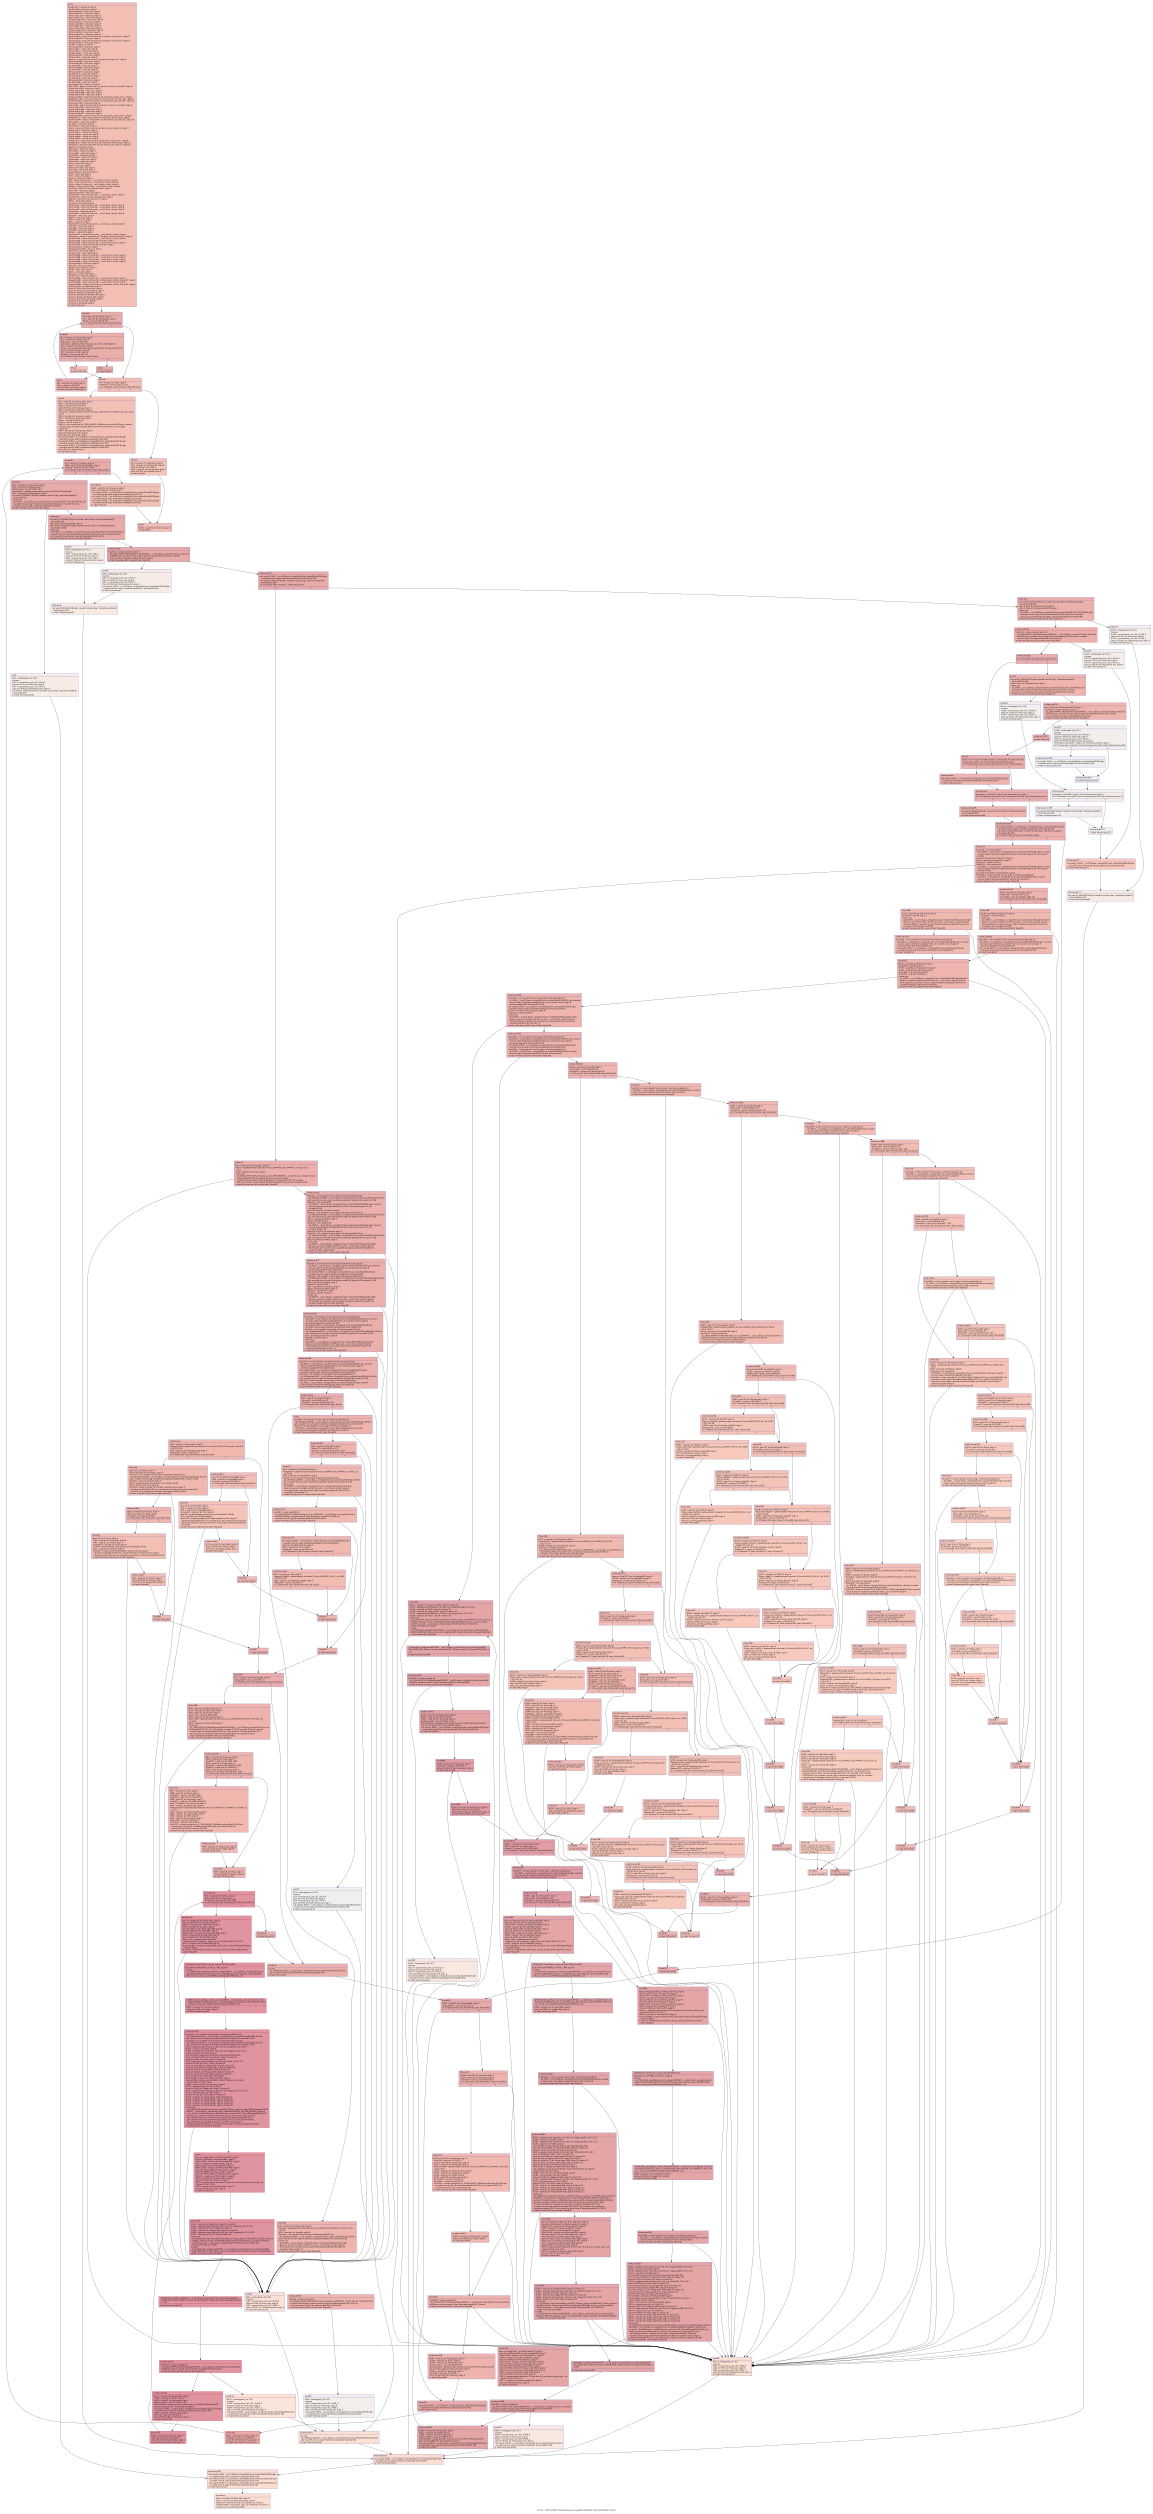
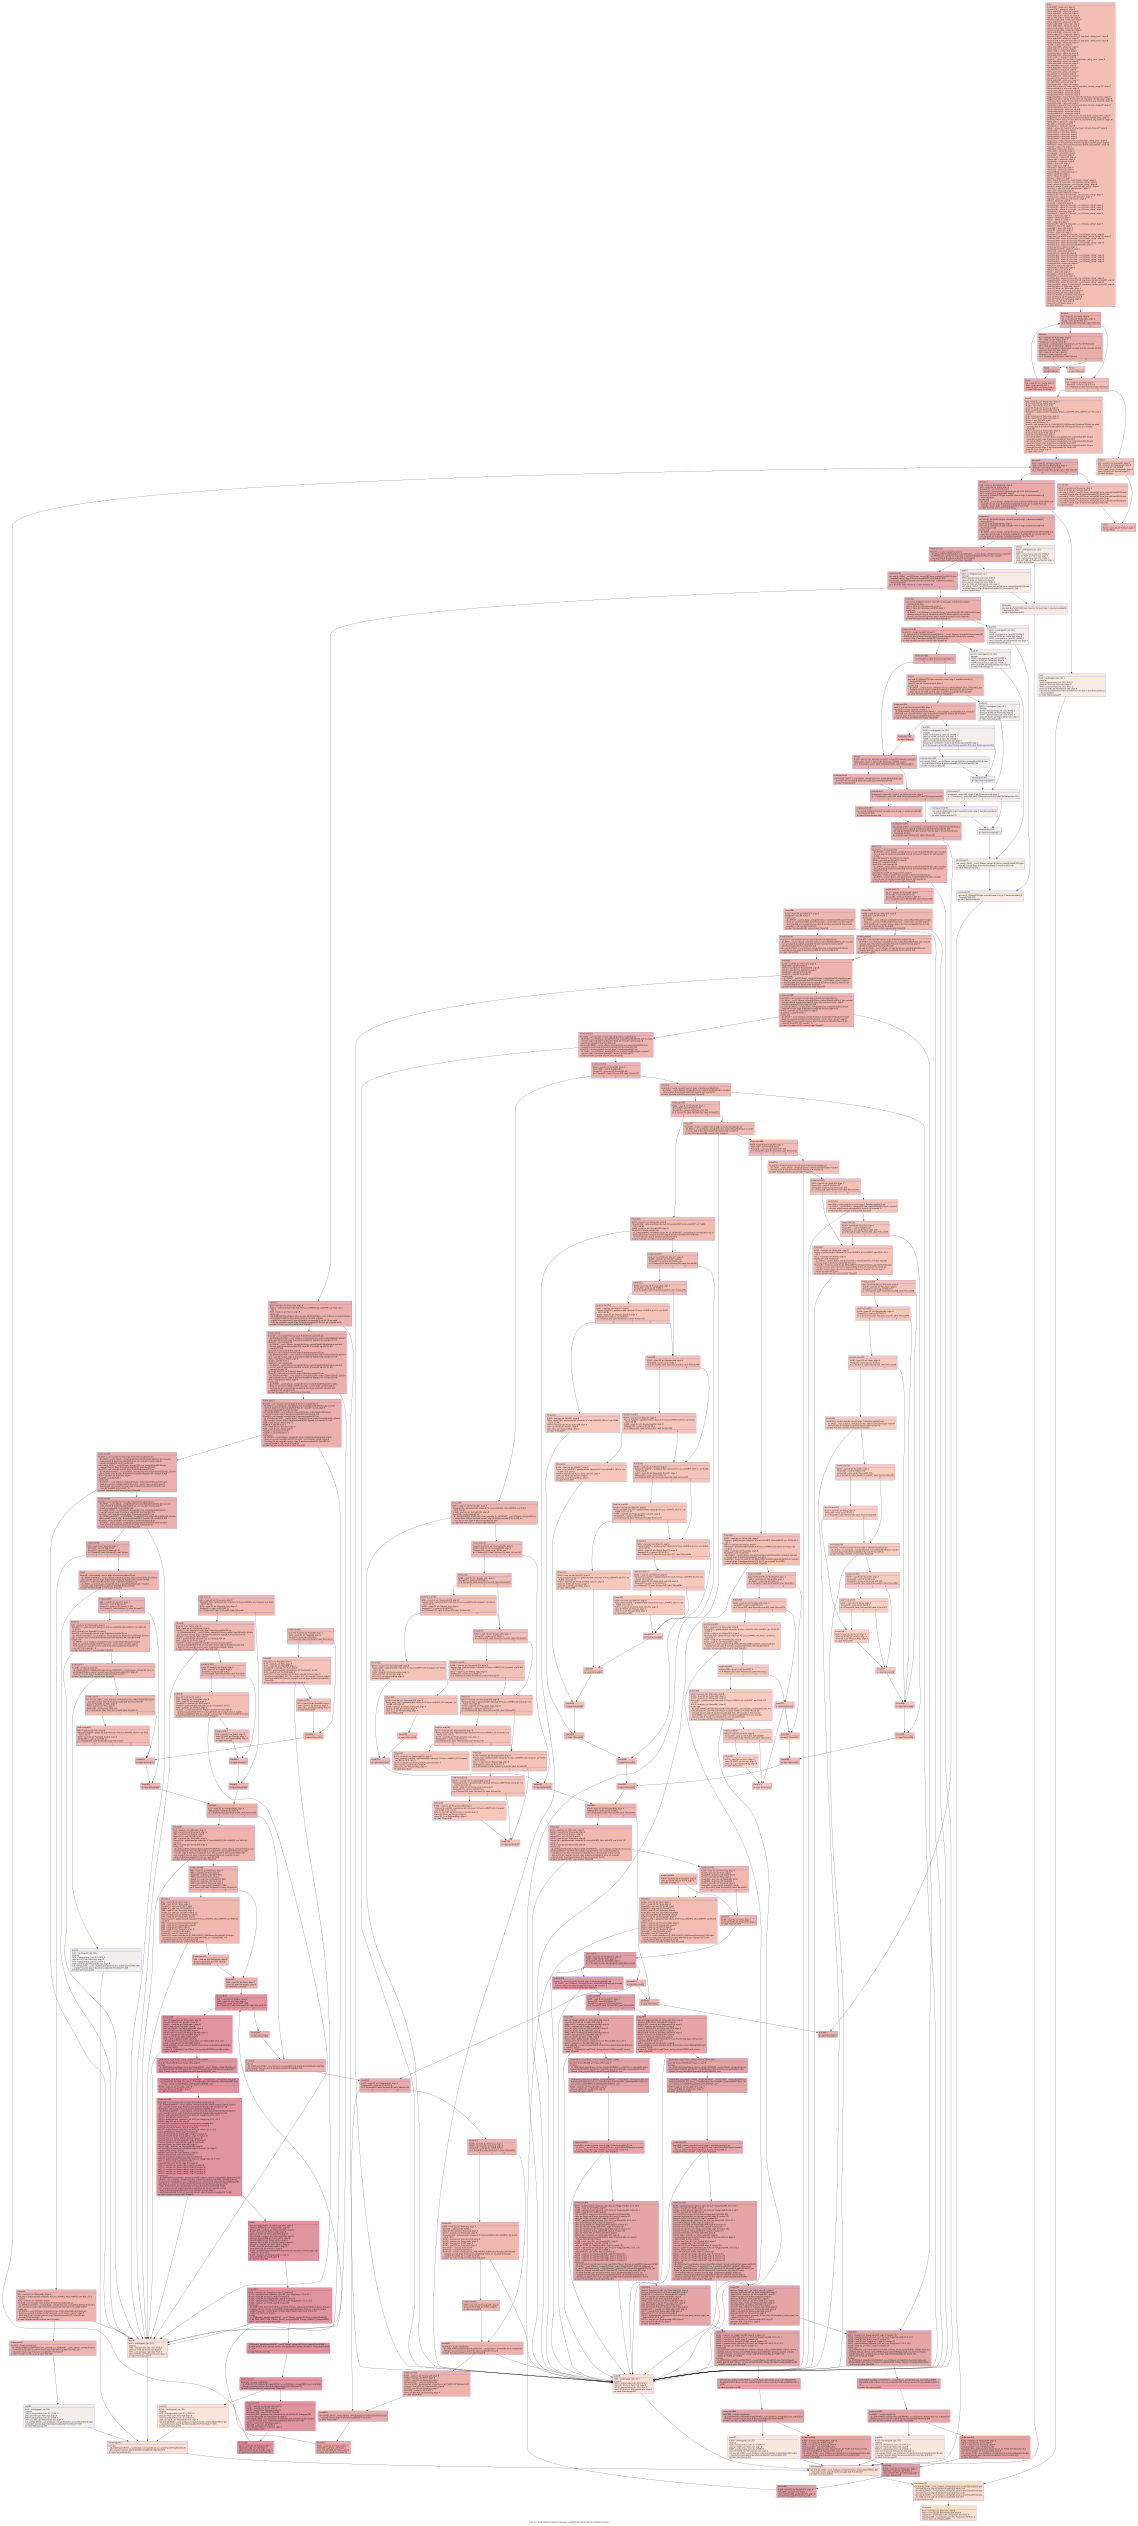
(81, 216) -> (1058, 216)
(1100, 864) -> (990, 864)
(565, 1752) -> (678, 1890)
none -> (590, 1843)
(576, 1984) -> (515, 2027)
